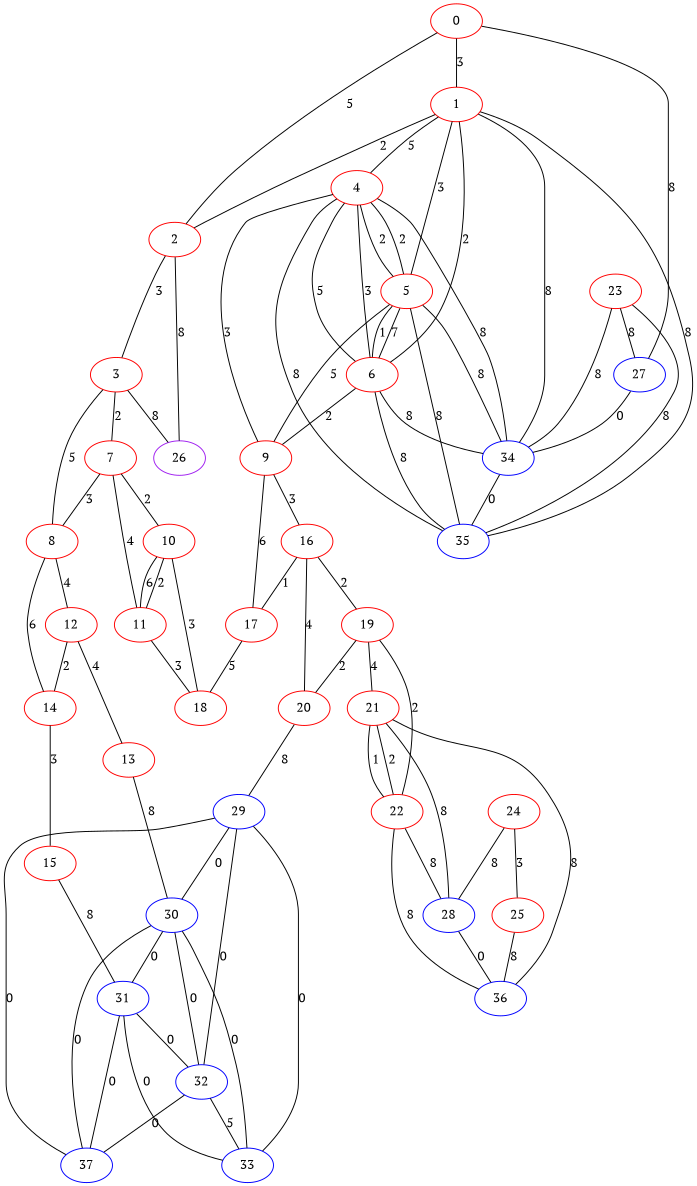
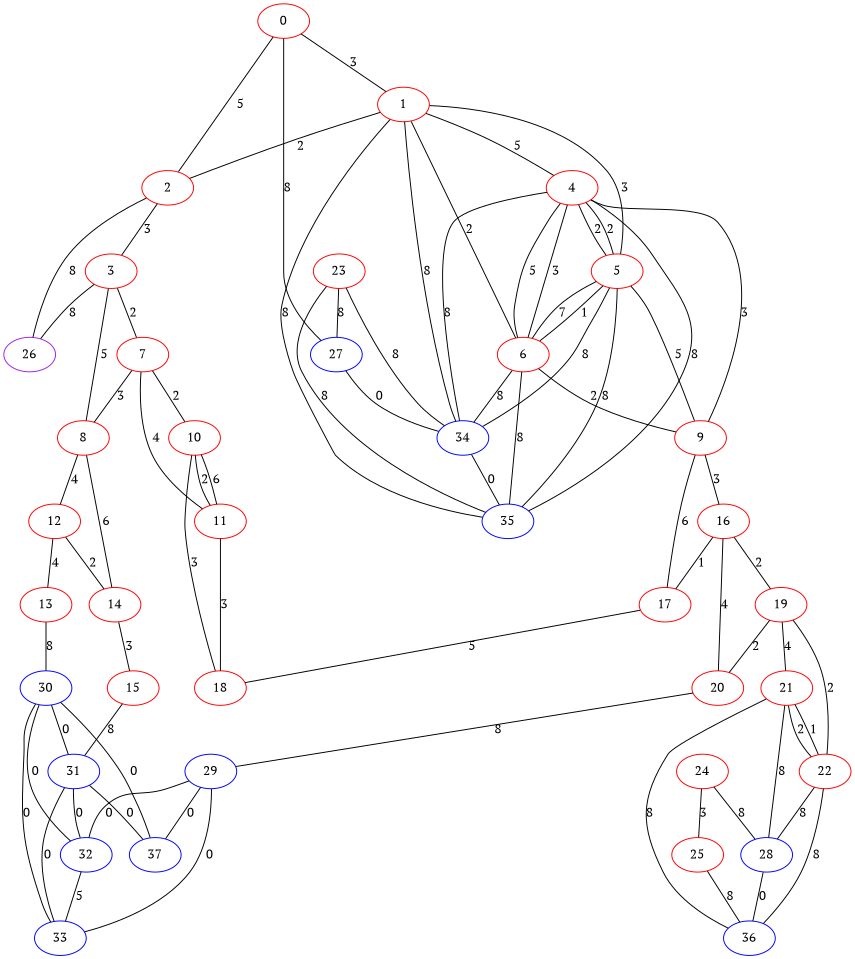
(205, 863) -> none
(144, 1124) -> none
